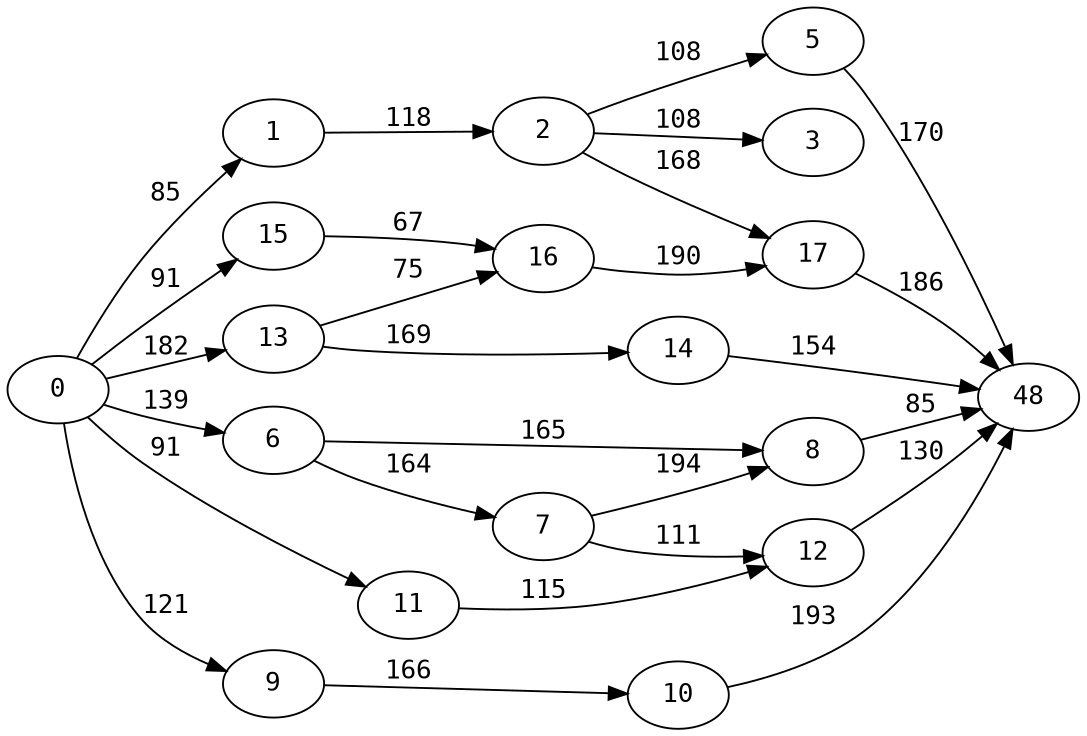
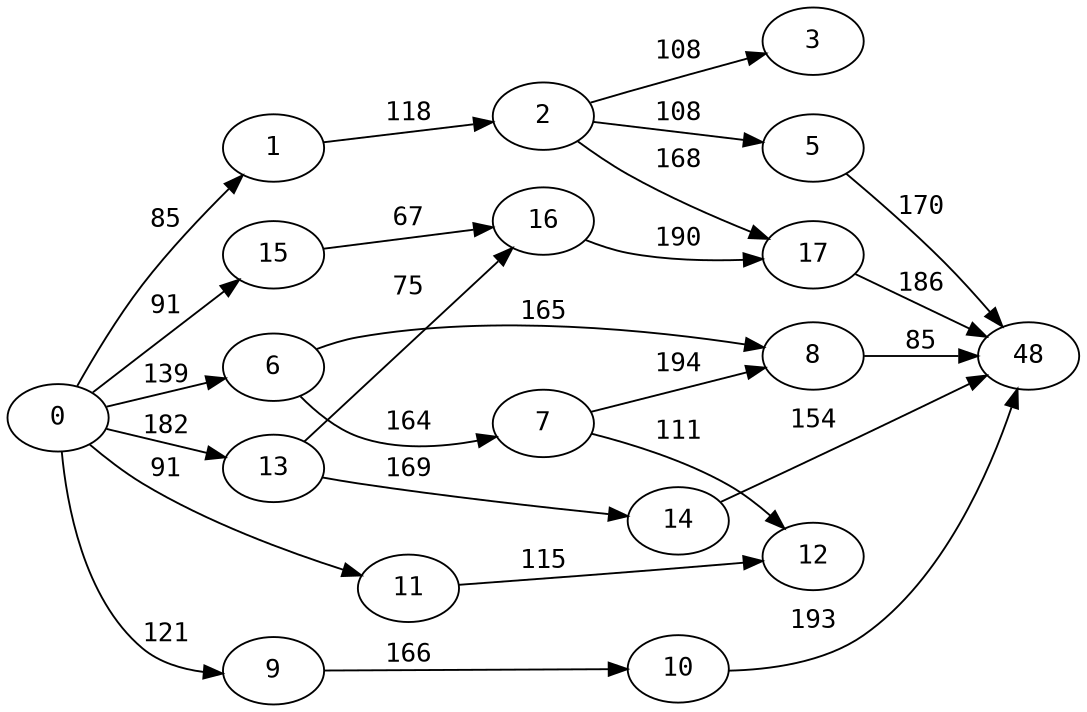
(918, 485) -> none
